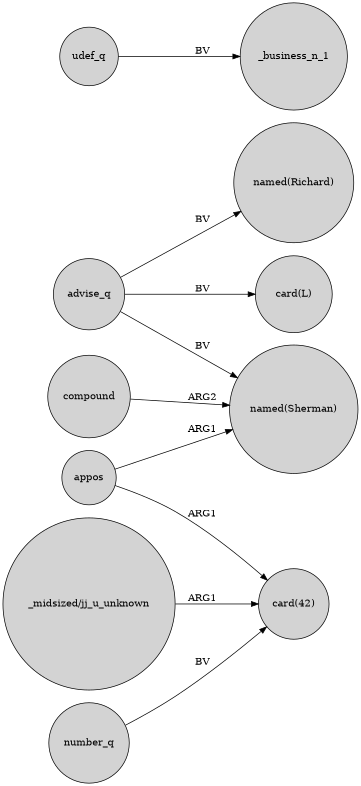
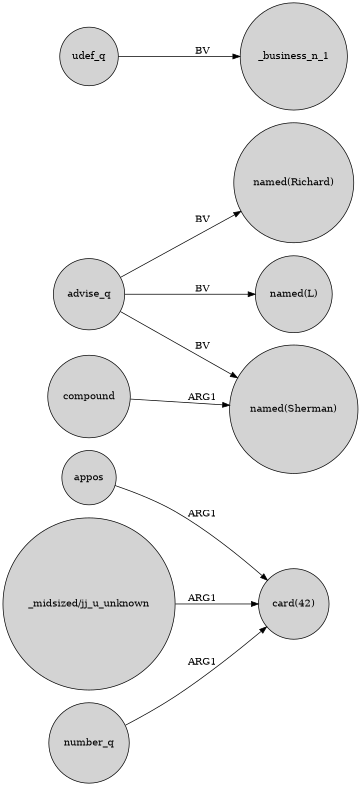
(294, 294) -> (294, 294)
(202, 398) -> (202, 398)
(170, 451) -> none
(202, 662) -> (202, 662)
